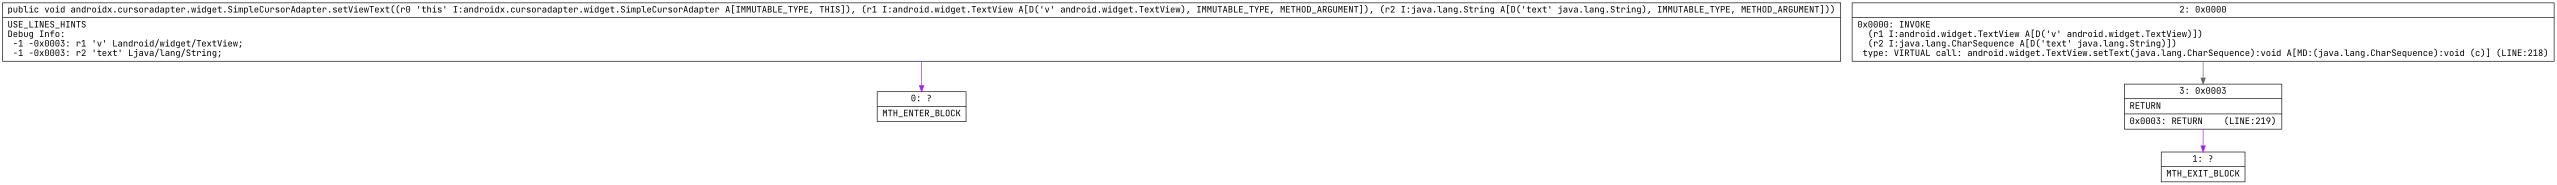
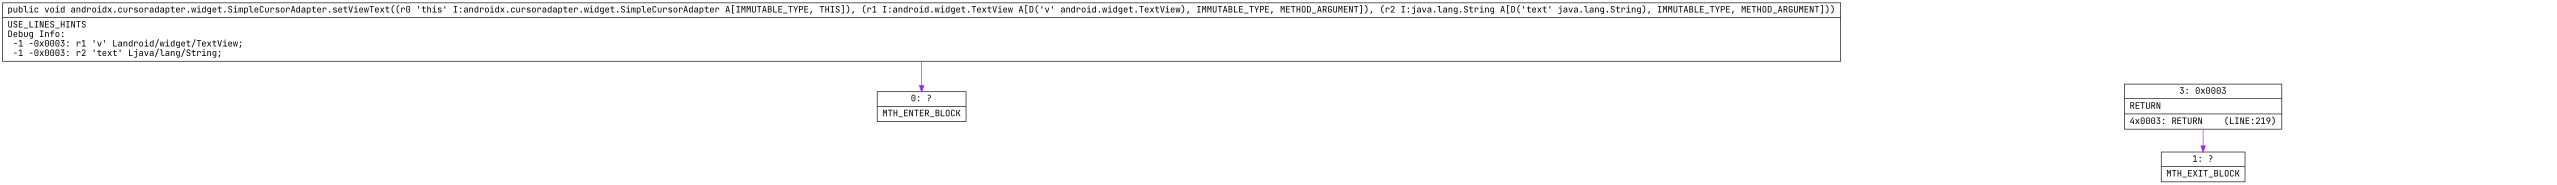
(2203, 32) -> none
(2203, 121) -> (2203, 121)
